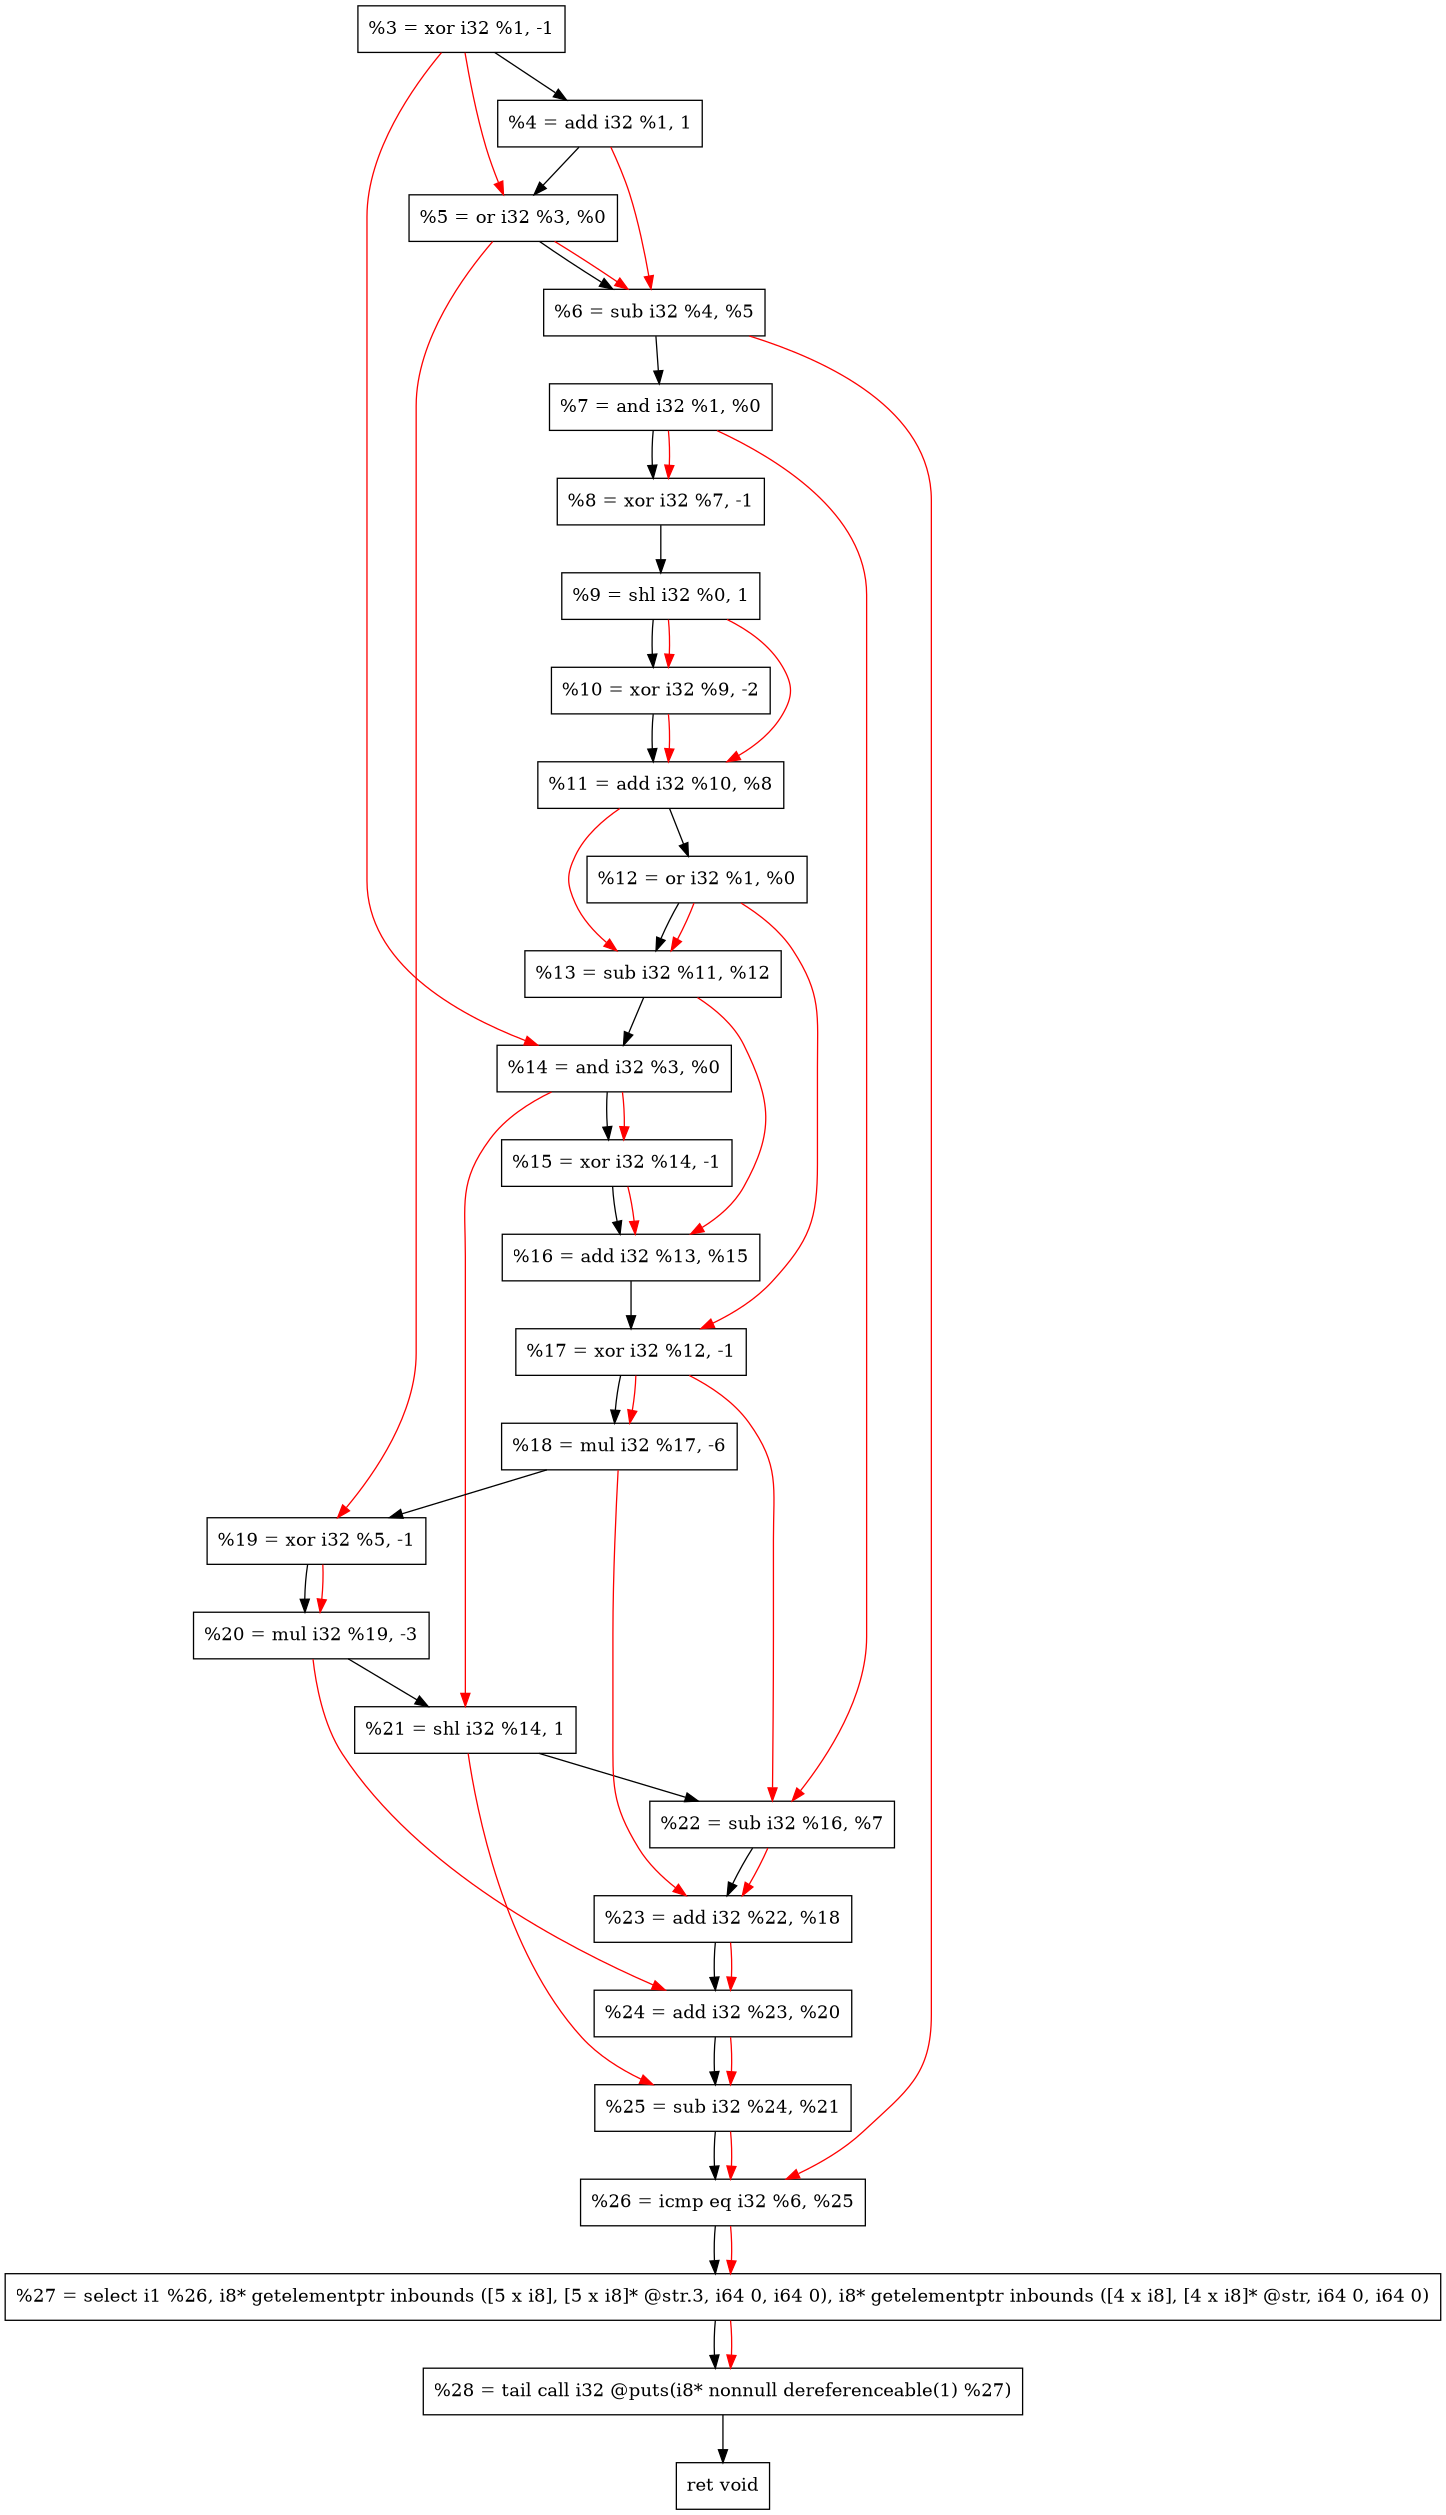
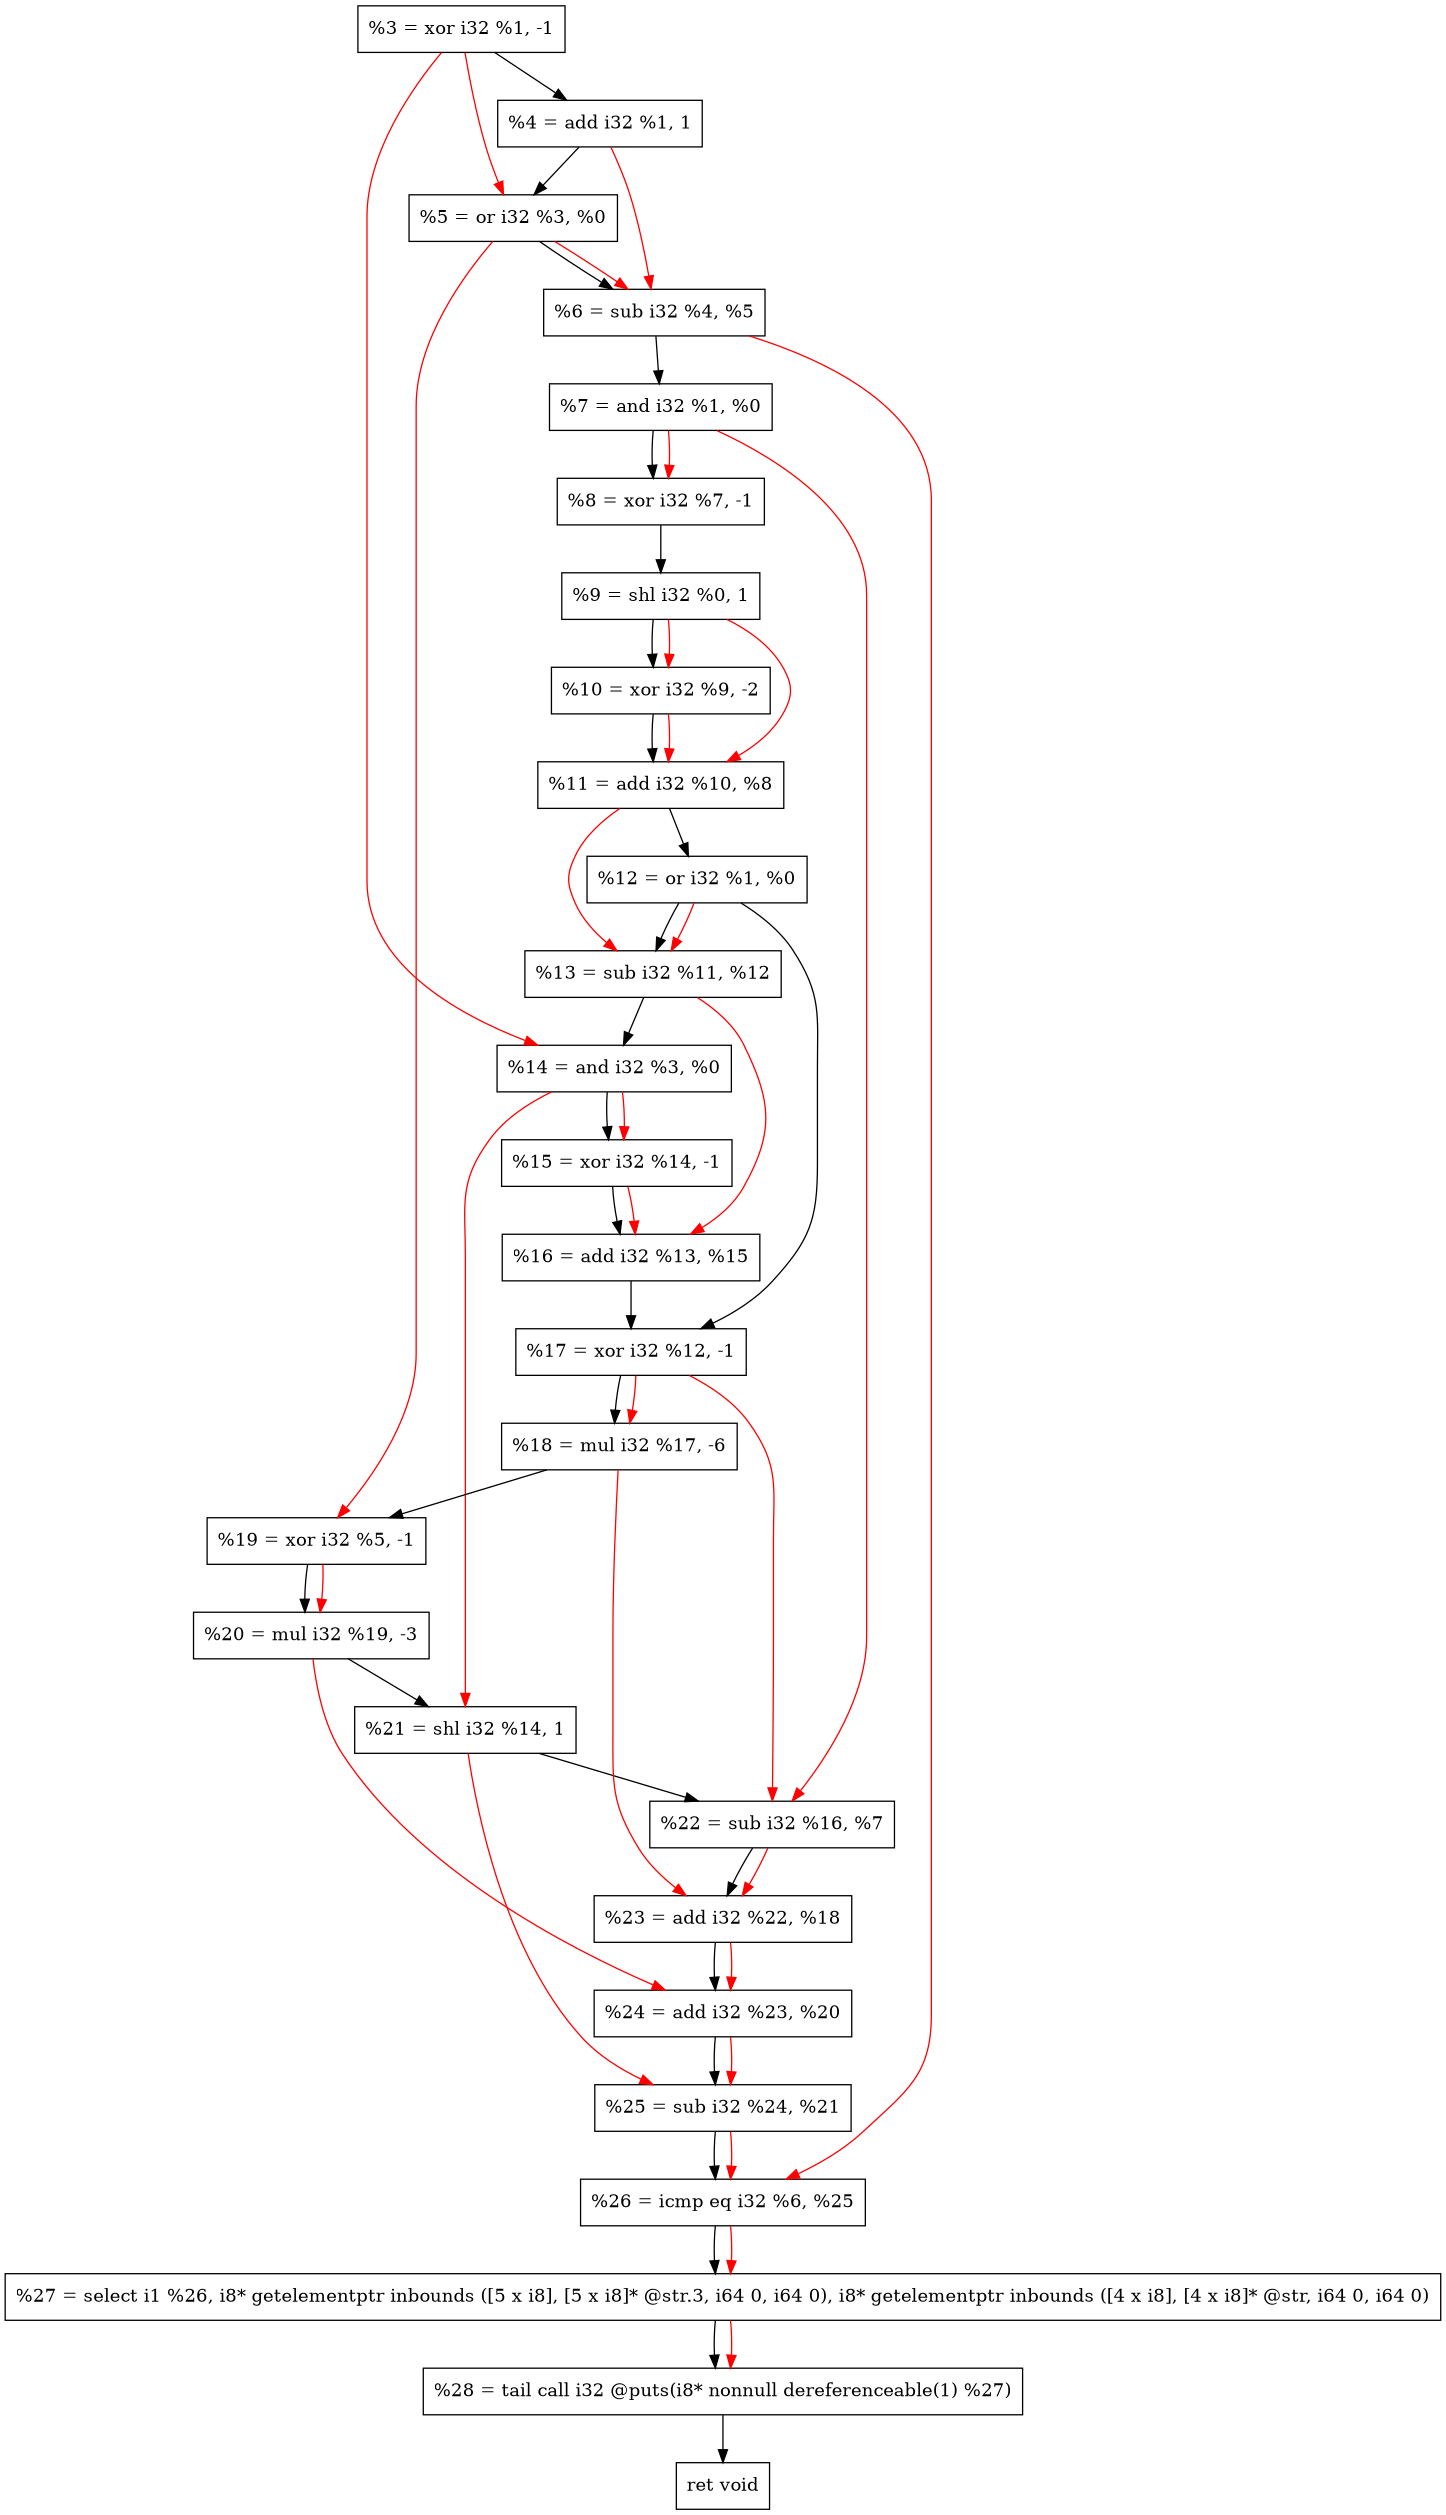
(817, 1121) -> (817, 1121)
